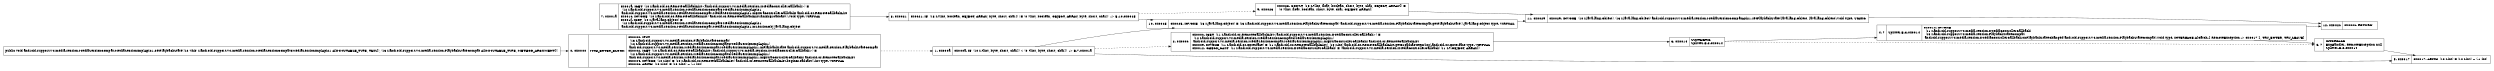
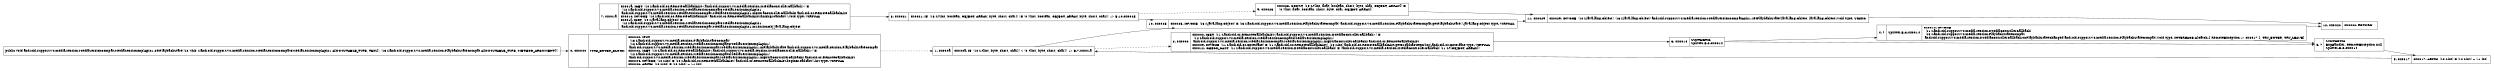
(2335, 41) -> (2336, 41)
(2018, 43) -> (2018, 43)
(1742, 62) -> (1745, 57)
